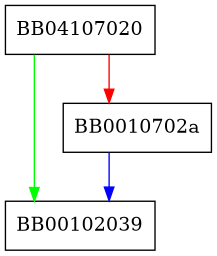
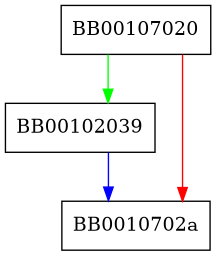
(80, 30) -> (136, 30)
(109, 170) -> (108, 170)
